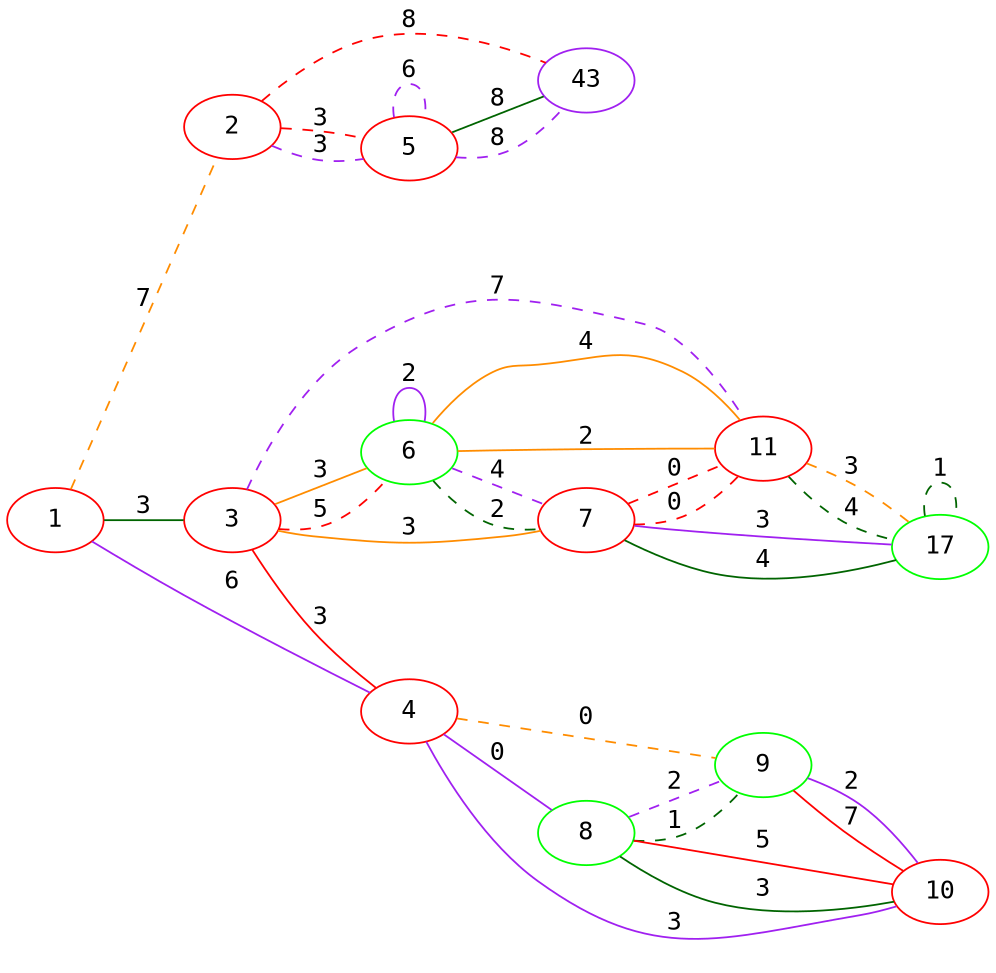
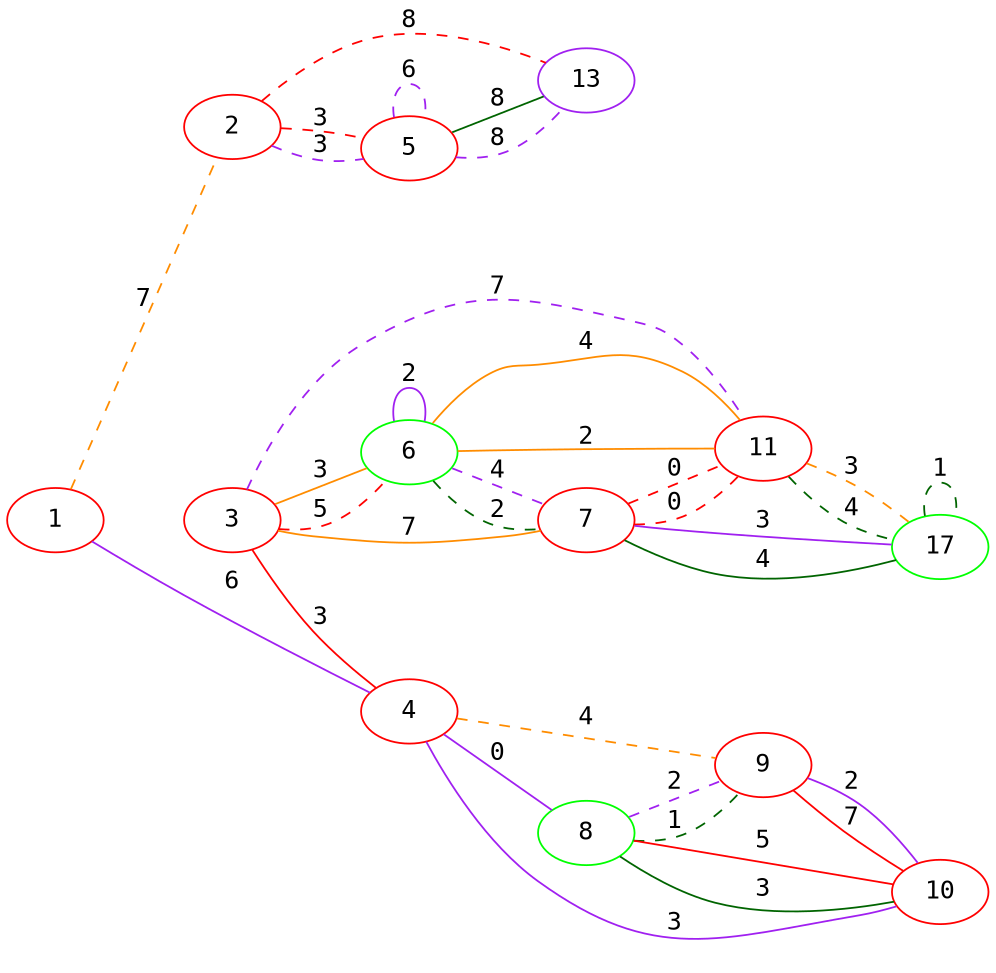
(586, 80) -> (586, 80)
(144, 520) -> none
(409, 528) -> (409, 528)
(586, 718) -> (586, 718)
(763, 765) -> (763, 765)
